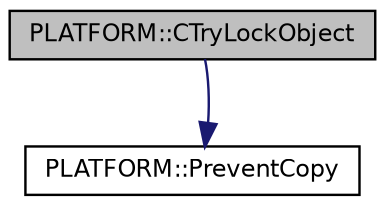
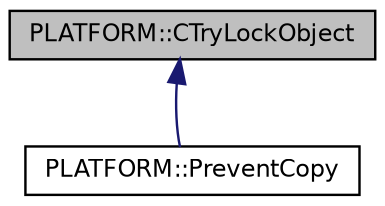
(209, 91) -> (176, 115)
